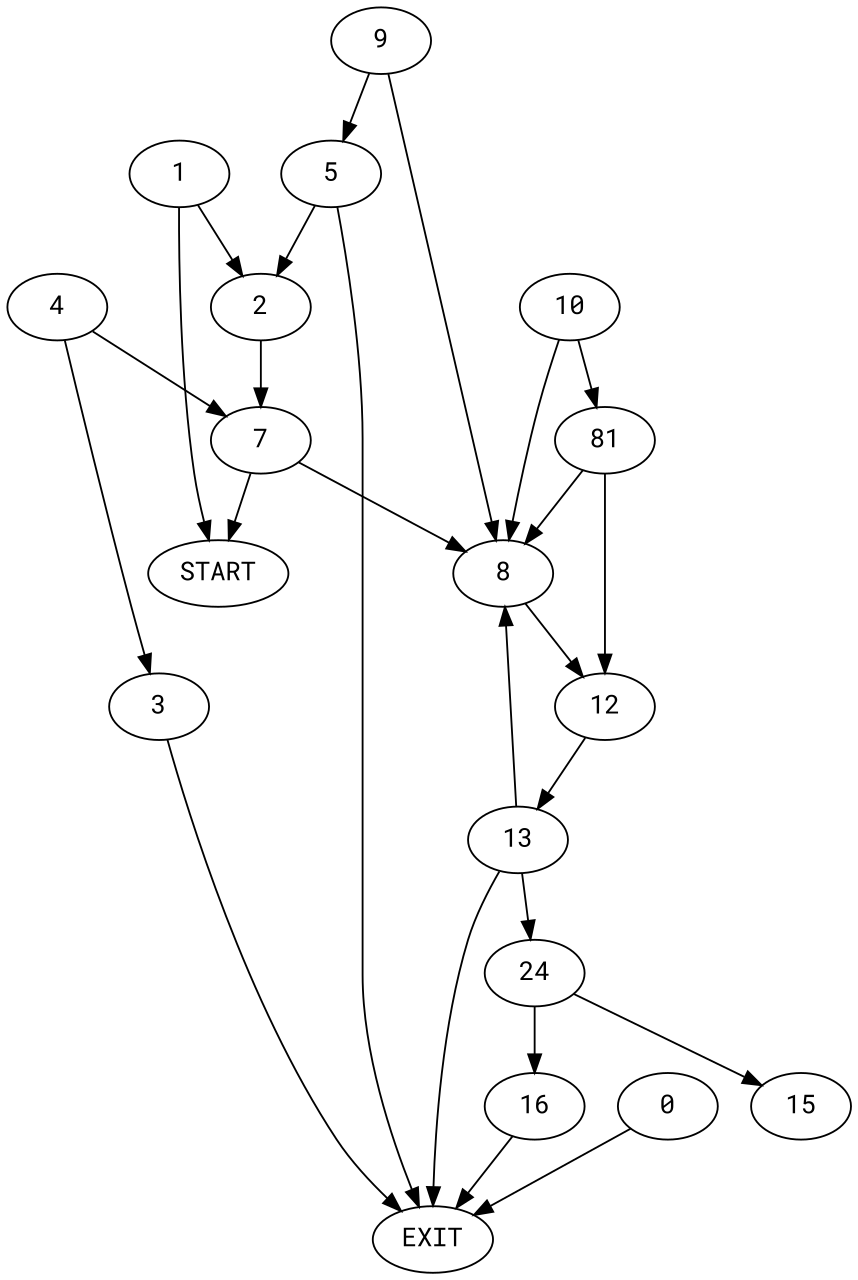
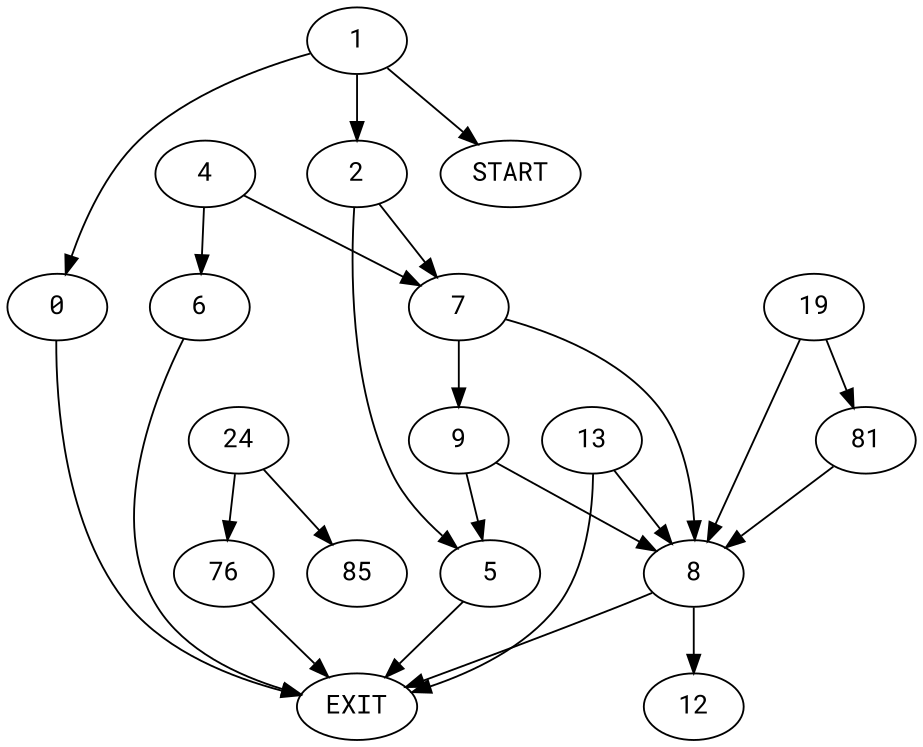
none -> (161, 122)
(300, 232) -> (364, 383)
(570, 307) -> (814, 307)
(243, 498) -> (459, 365)
(605, 564) -> none
none -> (550, 633)
(159, 707) -> (200, 307)
(567, 765) -> none
(525, 897) -> none
(535, 1106) -> (224, 574)
(801, 1106) -> (357, 574)
